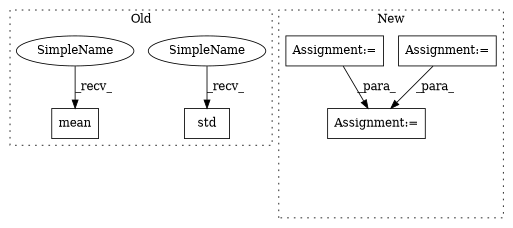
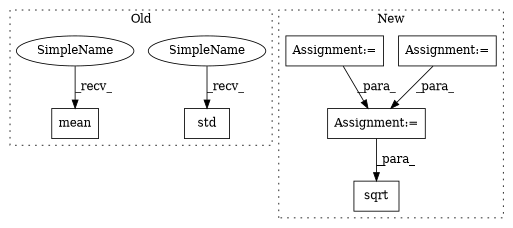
none -> (376, 196)
